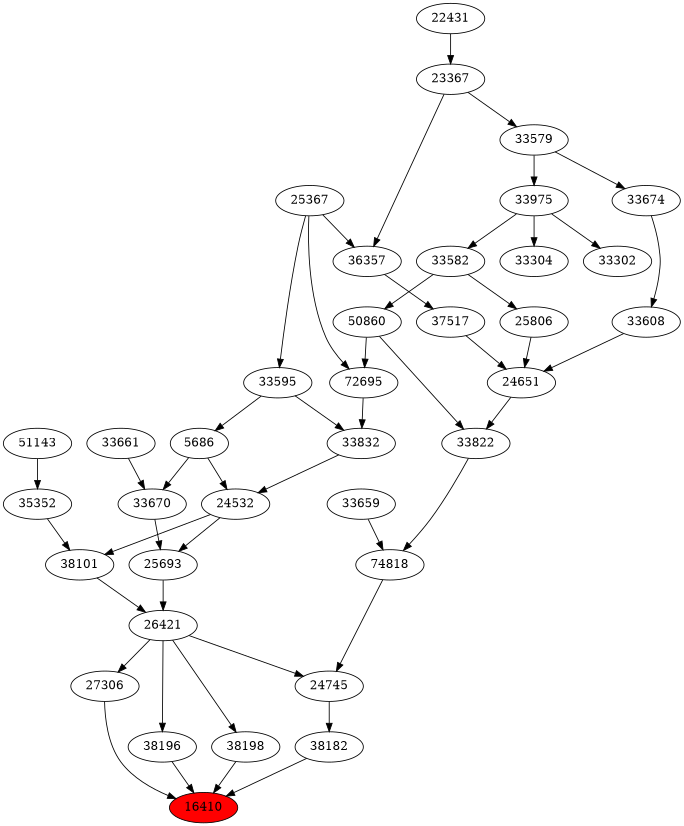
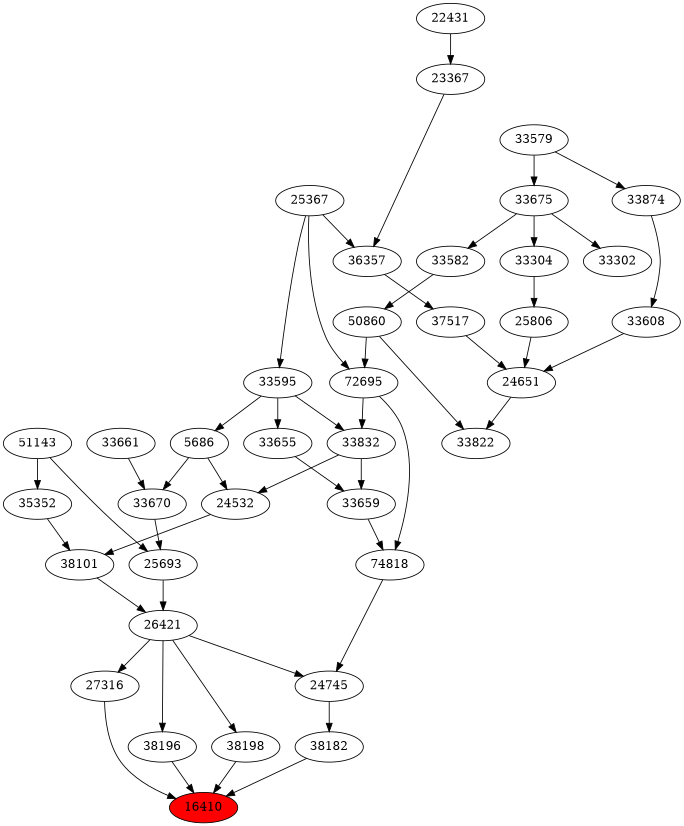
(489, 107) -> none
(534, 201) -> (534, 201)
(646, 201) -> (646, 201)
(489, 289) -> (534, 288)
none -> (278, 443)
none -> (361, 470)
(442, 503) -> (409, 465)
(203, 532) -> (94, 503)
(105, 686) -> (105, 686)
